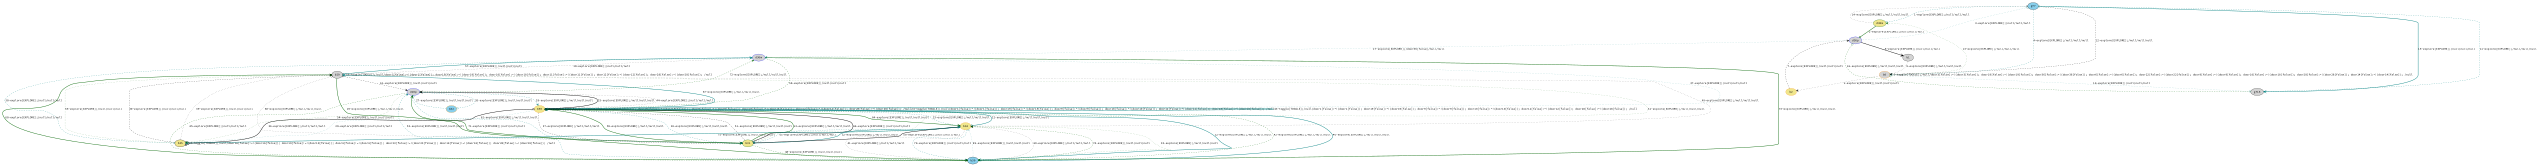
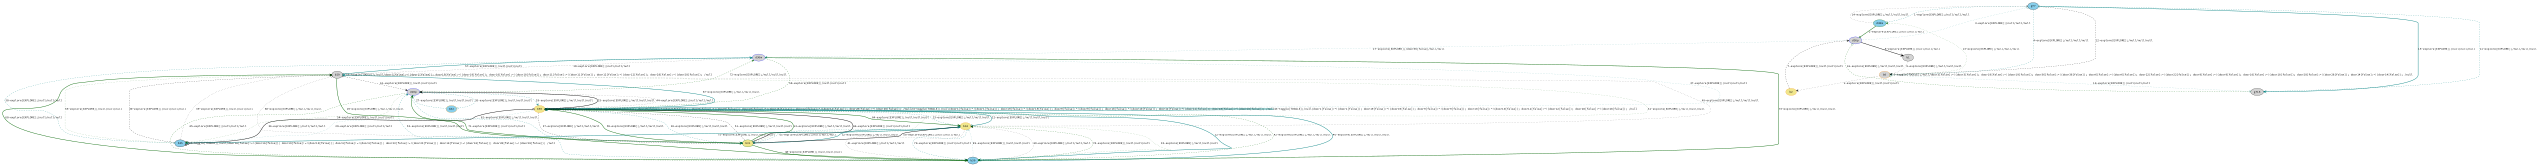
(1880, 23) -> (1880, 23)
(180, 143) -> (180, 143)
(858, 158) -> (858, 158)
